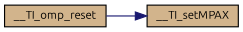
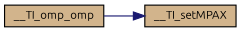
(55, 16) -> (54, 16)
